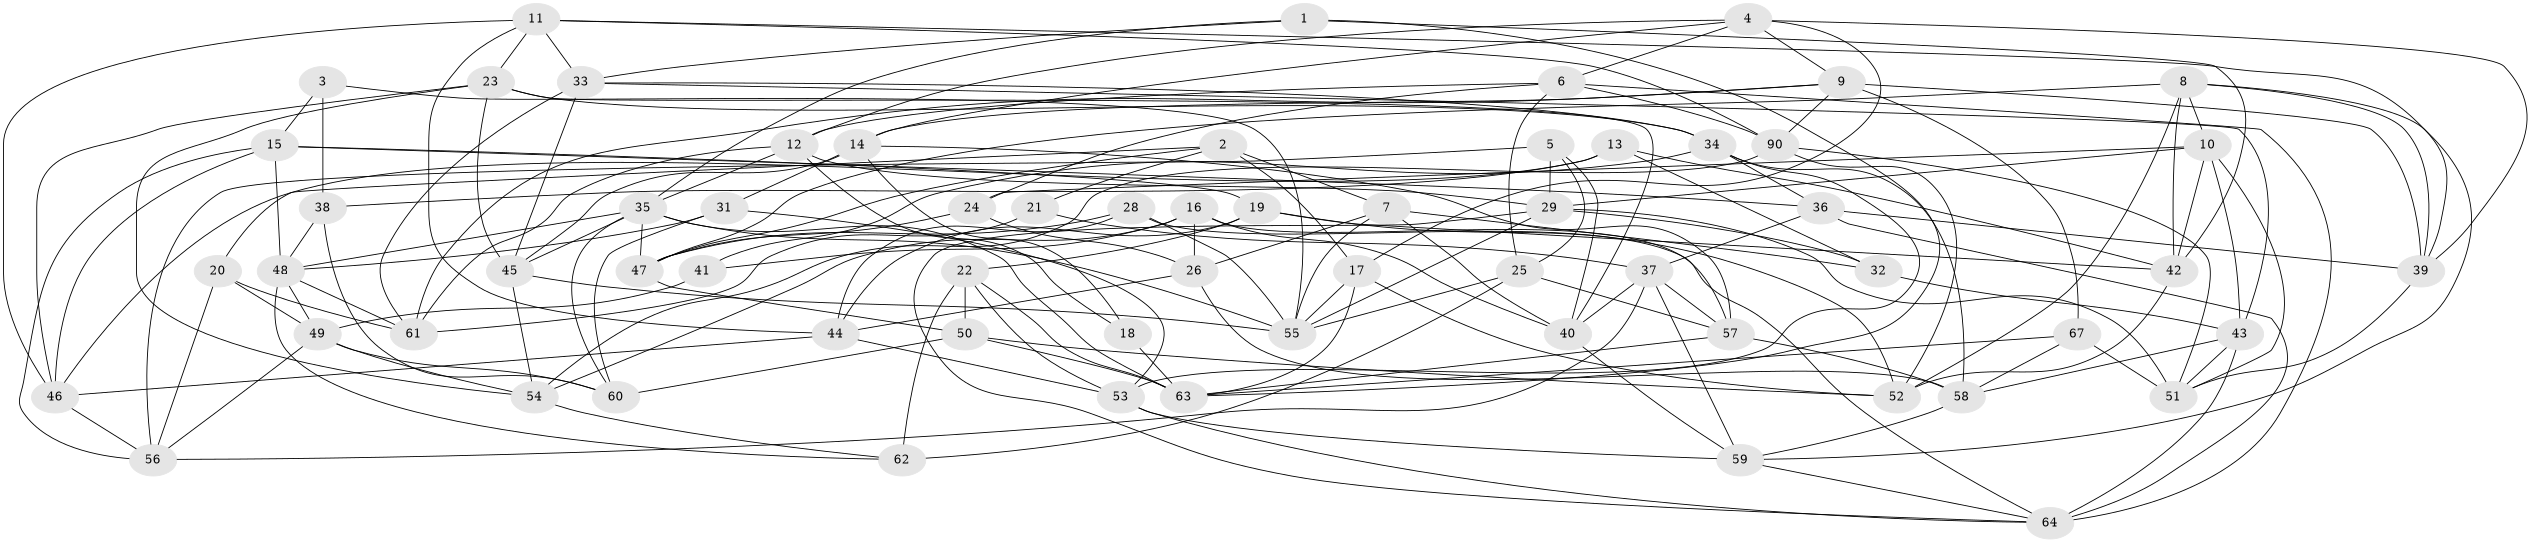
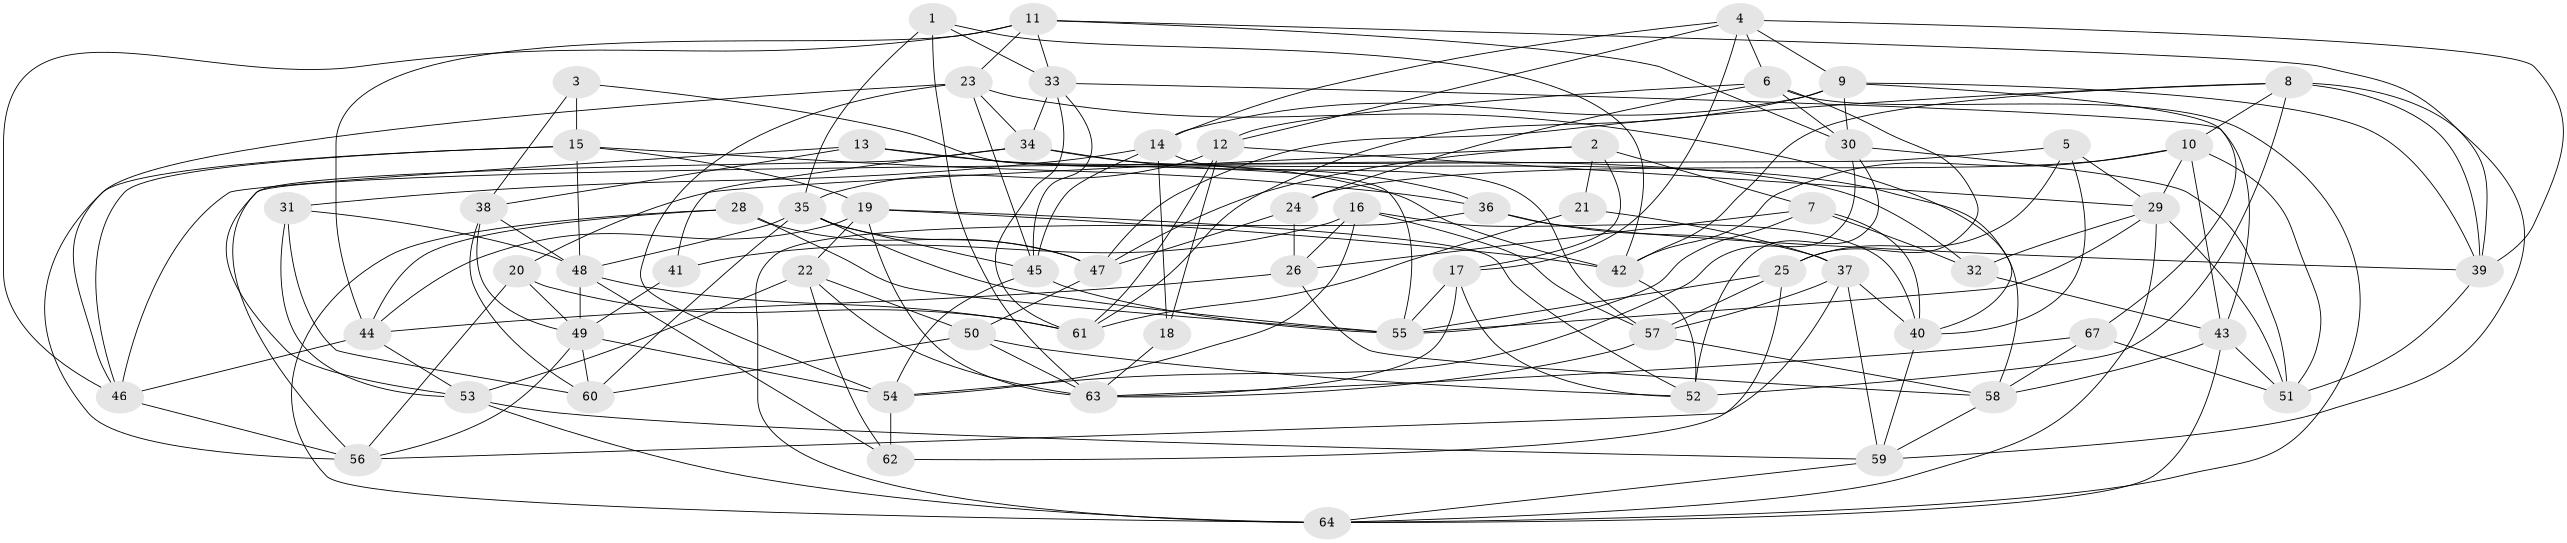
(1775, 145) -> (1849, 145)
(1003, 260) -> (938, 347)
none -> (490, 292)
